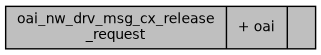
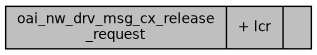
(257, 27) -> (255, 27)
